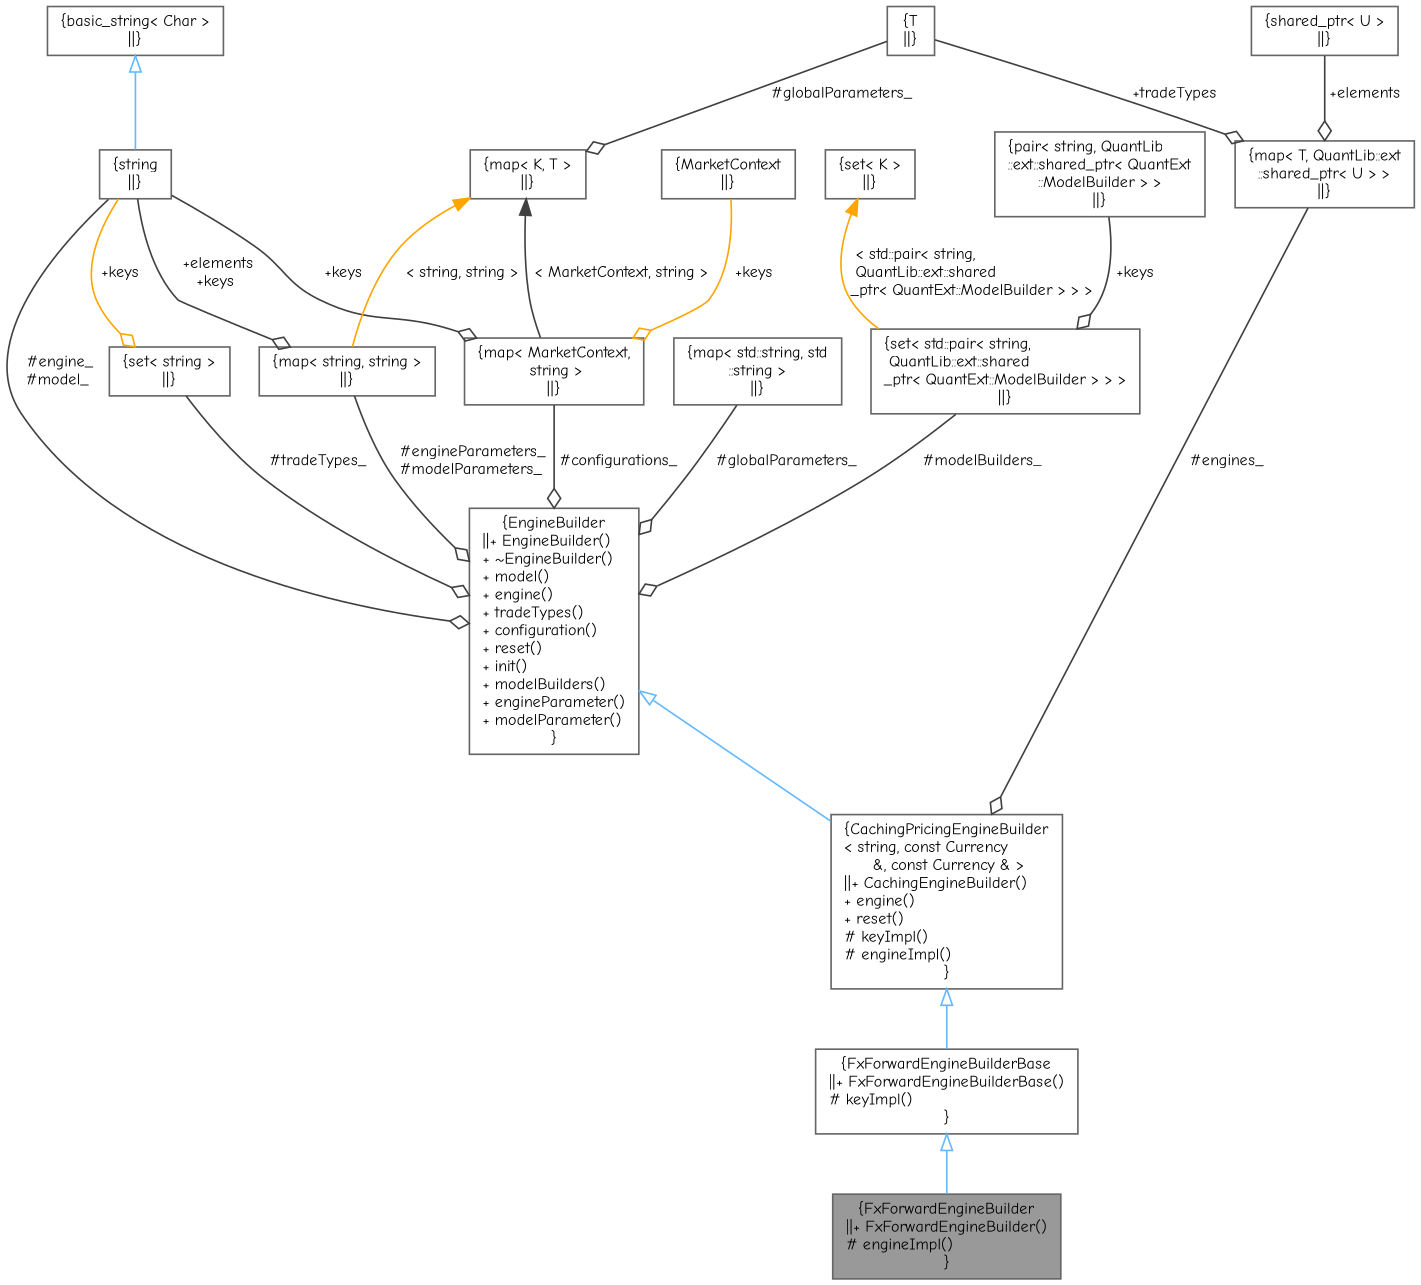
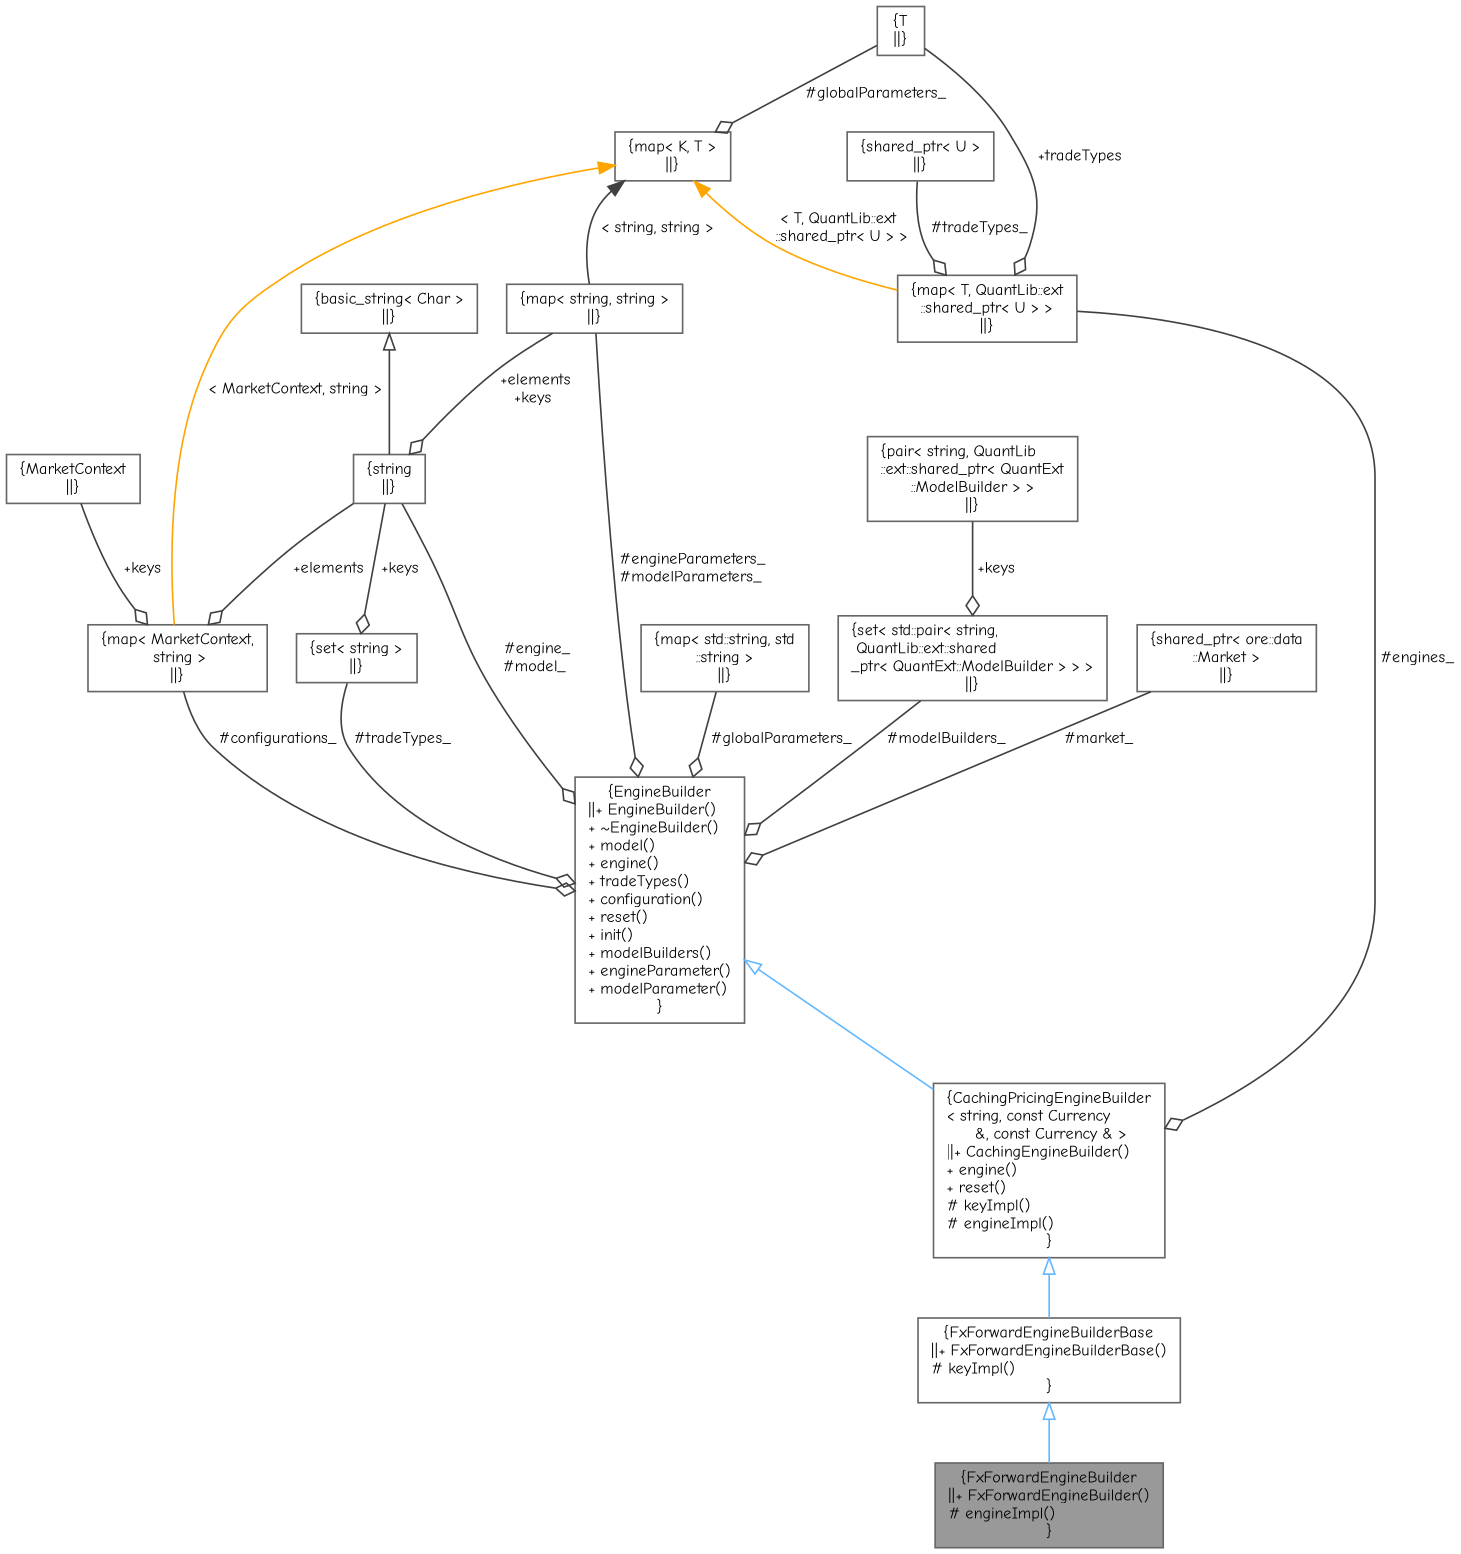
(1363, 94) -> (978, 228)
(135, 111) -> (389, 402)
(870, 174) -> none
none -> (795, 255)
(387, 264) -> (588, 234)
(92, 268) -> (375, 559)
(342, 273) -> (327, 569)
(527, 277) -> (264, 291)
(719, 283) -> (104, 558)
(175, 297) -> (483, 381)
none -> (1227, 658)
